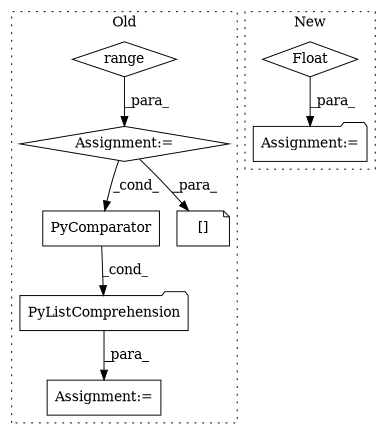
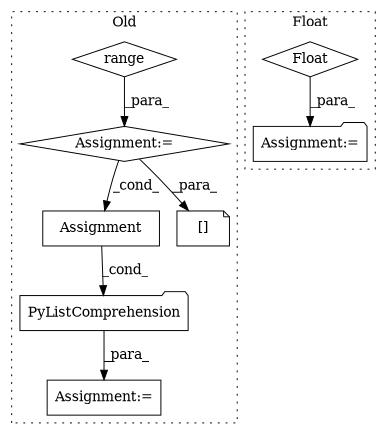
(310, 23) -> (310, 23)
(101, 228) -> (101, 228)
